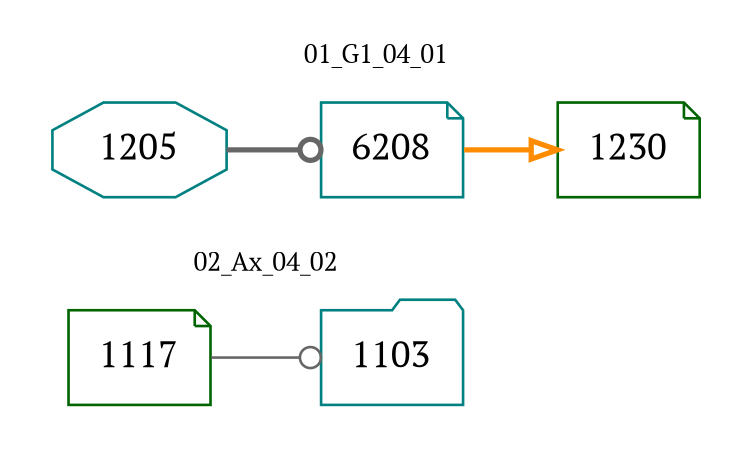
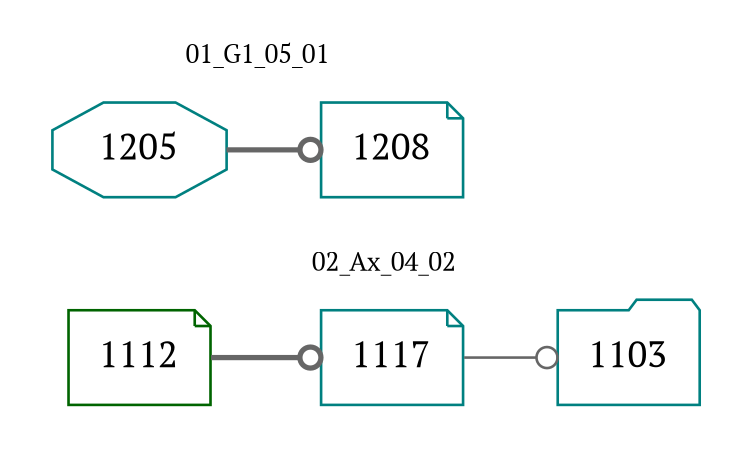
(376, 57) -> (258, 57)
(392, 150) -> (392, 150)
(629, 150) -> none
(140, 358) -> (392, 358)
none -> (140, 358)
